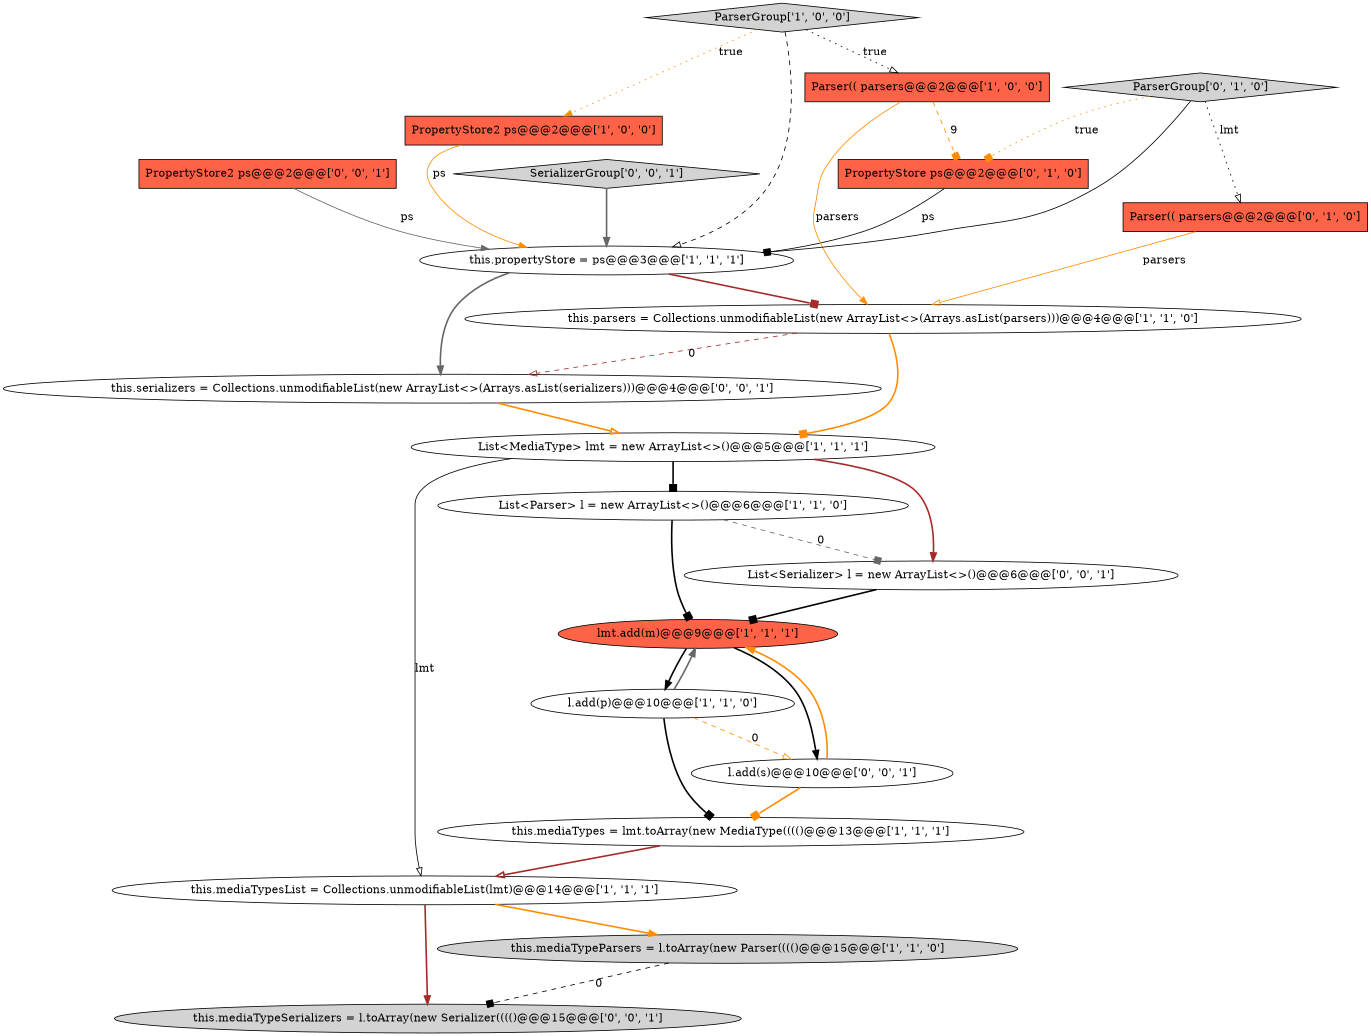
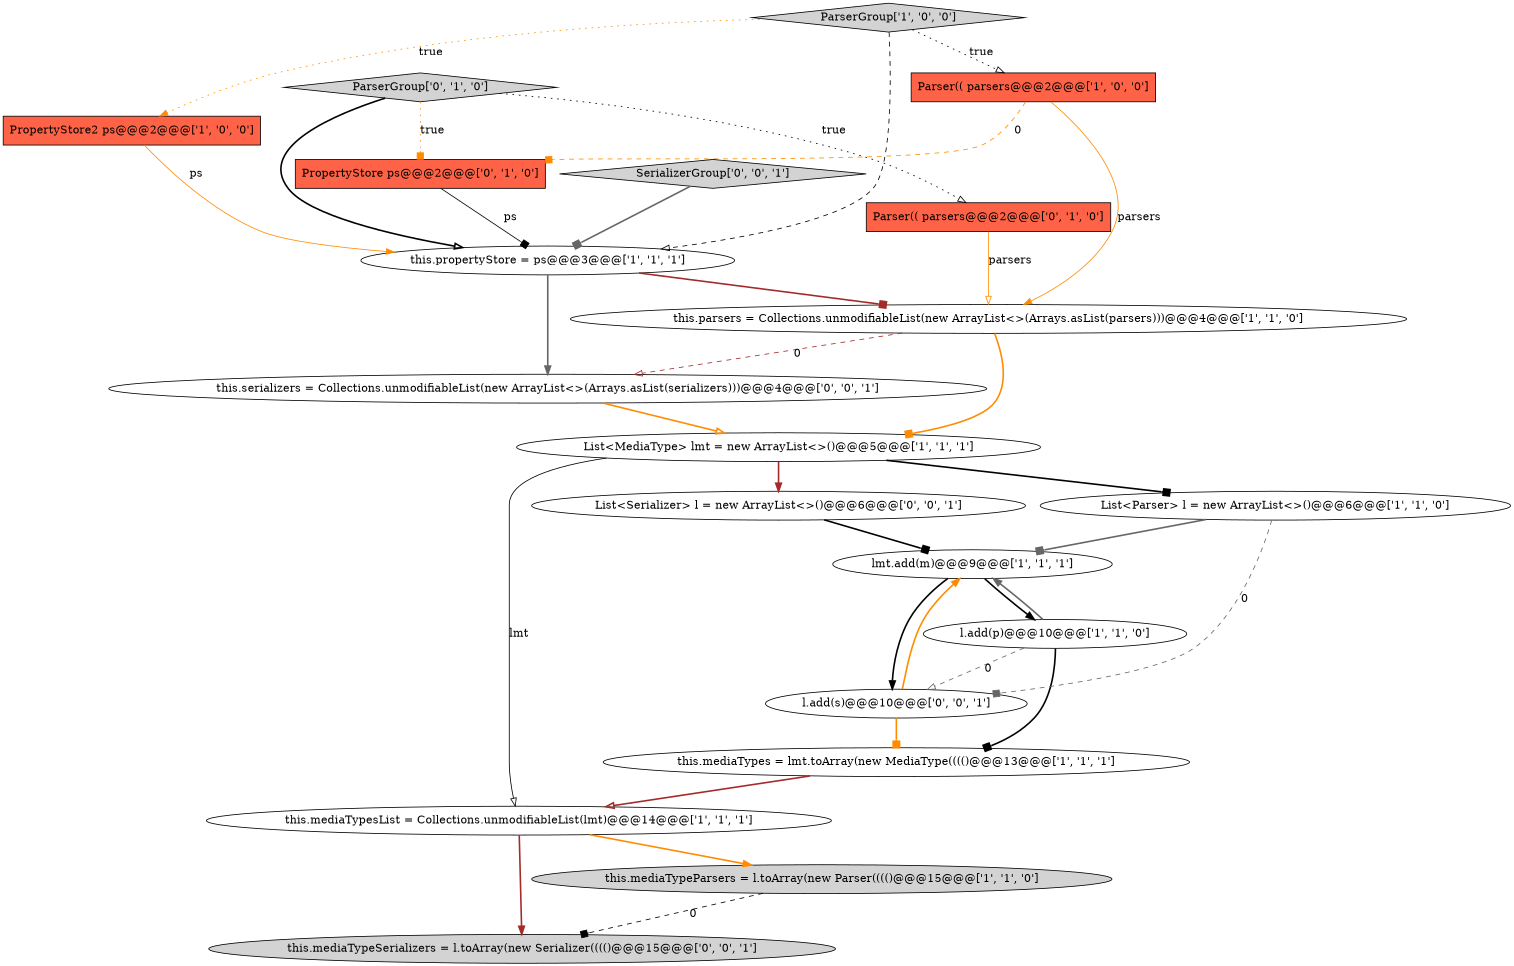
(954, 131) -> (1018, 131)
(1230, 131) -> (834, 131)
(268, 174) -> none
(607, 213) -> (636, 214)
(1000, 222) -> (298, 197)
(798, 539) -> (1173, 659)
(673, 567) -> (1125, 535)
(698, 634) -> (972, 564)
(739, 737) -> (979, 667)
